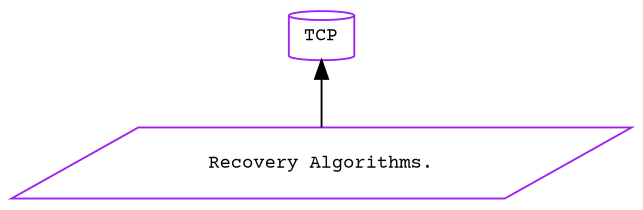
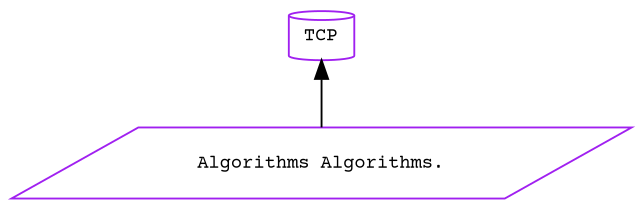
(322, 163) -> (322, 163)
